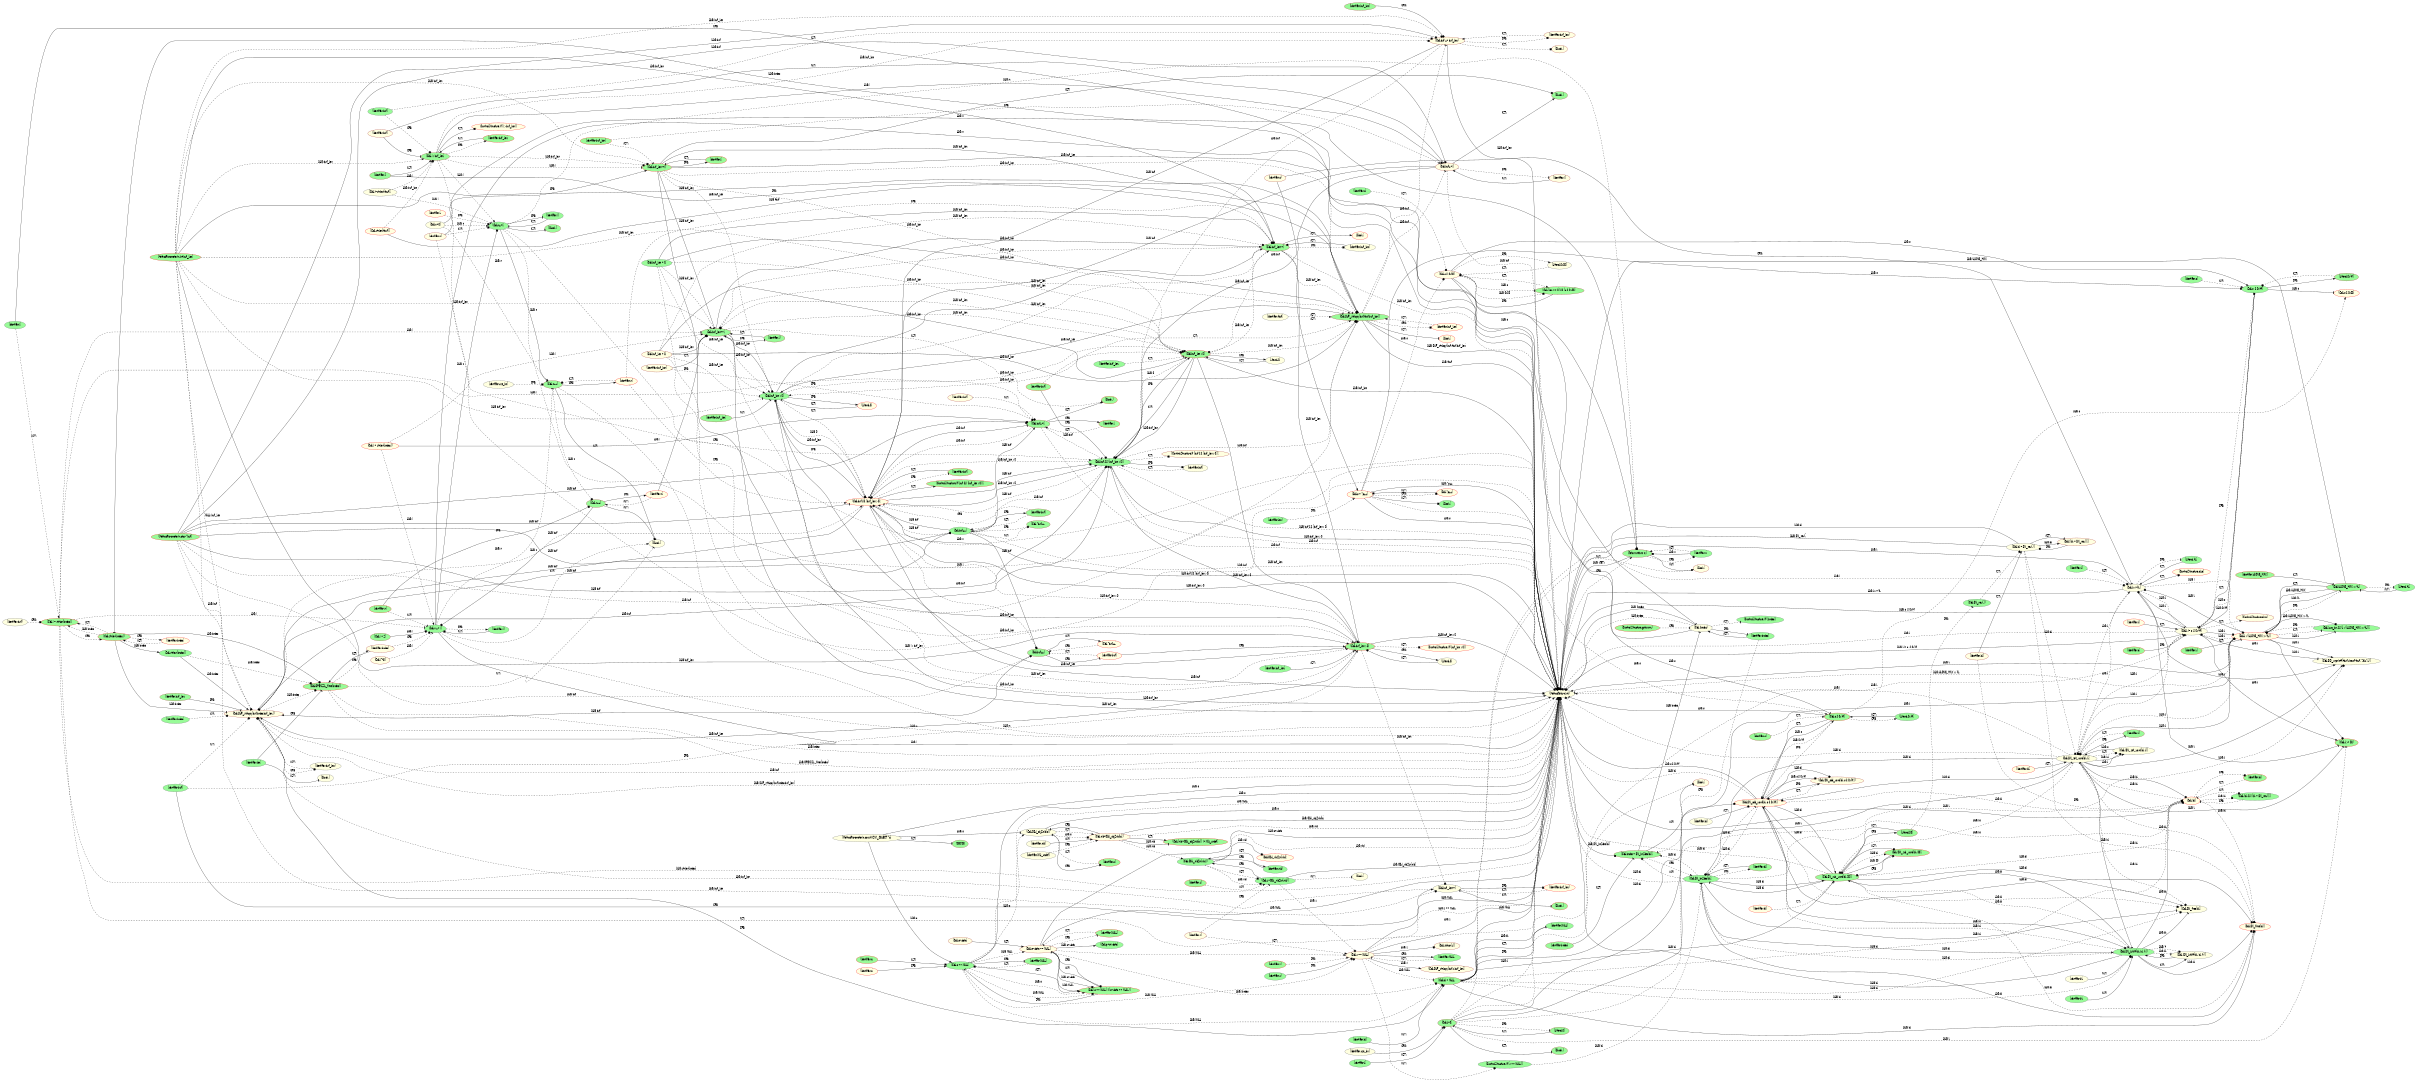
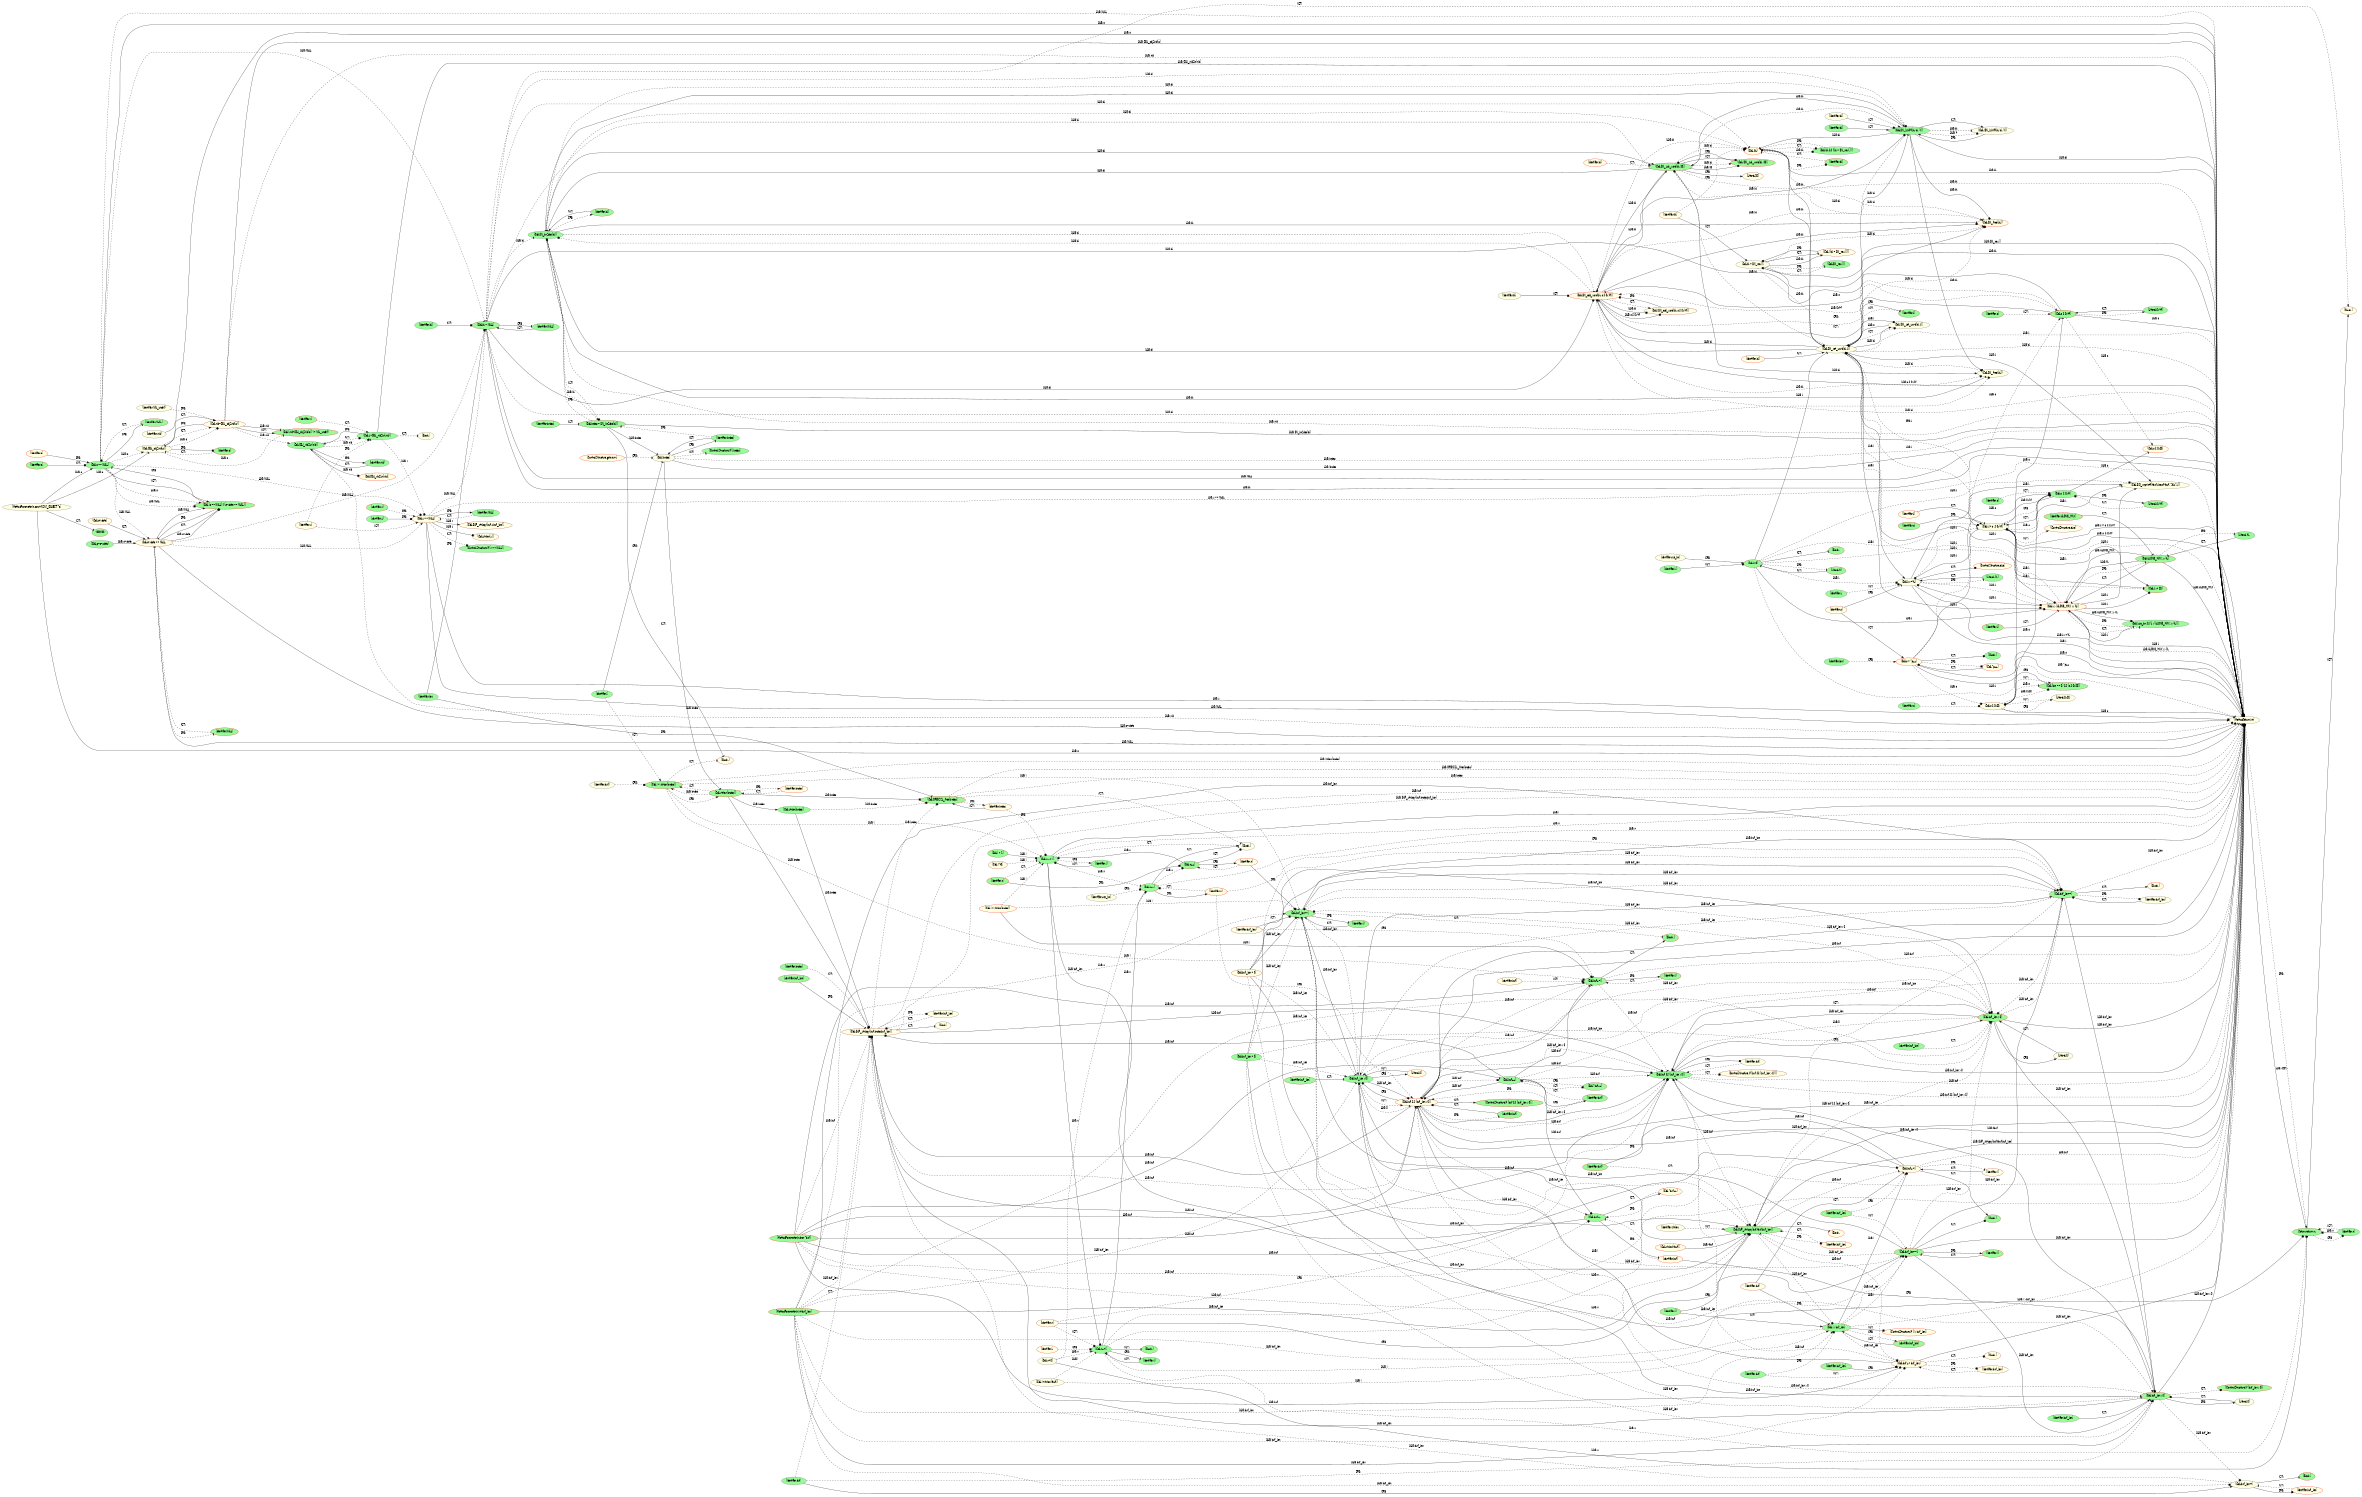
(412, 197) -> (1794, 1278)
(1275, 317) -> (1670, 1228)
none -> (227, 466)
(212, 516) -> (830, 1278)
(2192, 580) -> (1993, 586)
(1637, 628) -> (602, 458)
(1447, 648) -> (2244, 1388)
(2134, 674) -> (1909, 422)
(1930, 715) -> (1795, 269)
(2180, 744) -> none
(2128, 789) -> (1803, 221)
(1572, 805) -> (1564, 435)
(1907, 833) -> (1753, 176)
(1865, 836) -> none
(1736, 843) -> (1084, 243)
(1637, 872) -> (1273, 422)
(1075, 947) -> (124, 544)
(1654, 952) -> (1021, 122)
(1242, 992) -> (348, 495)
(1657, 1014) -> (500, 274)
